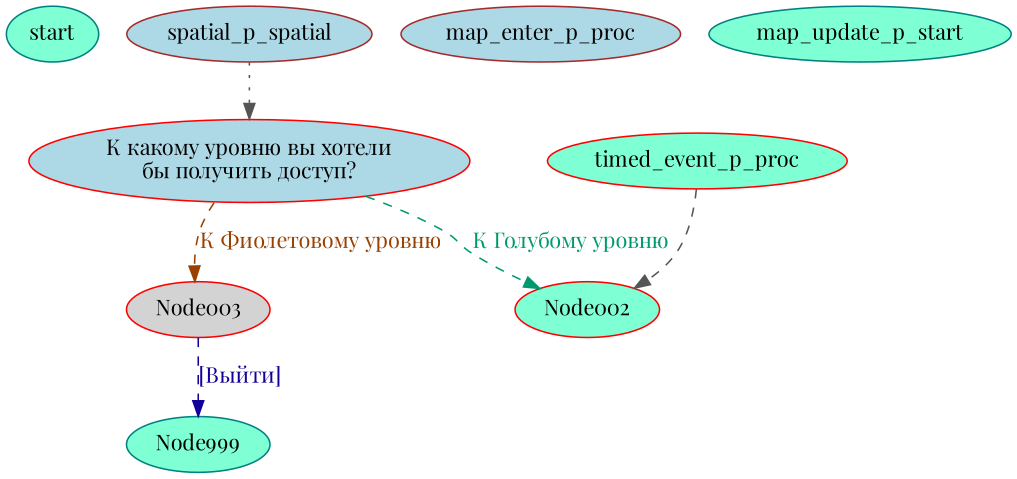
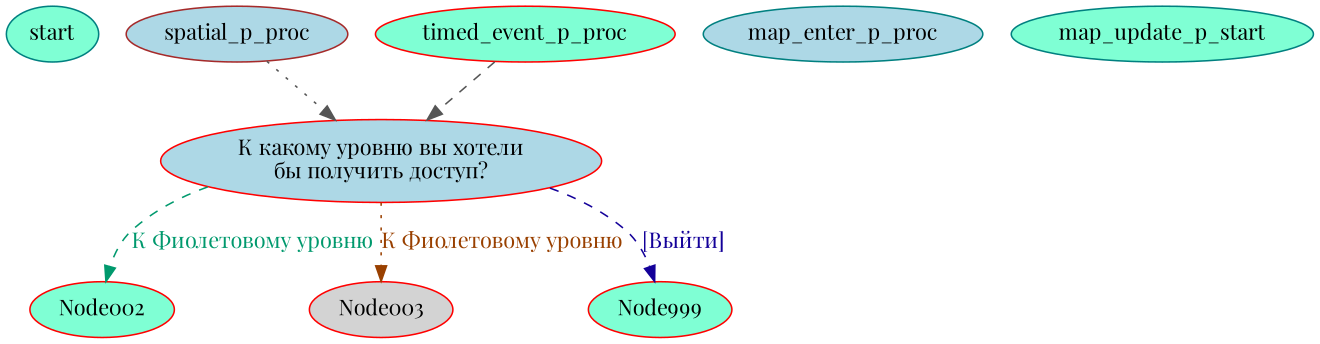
(249, 34) -> (237, 34)
(541, 34) -> (843, 34)
(199, 233) -> (381, 234)
(683, 241) -> (467, 86)
(571, 242) -> (253, 242)
(198, 369) -> (608, 217)
(198, 444) -> (660, 310)
